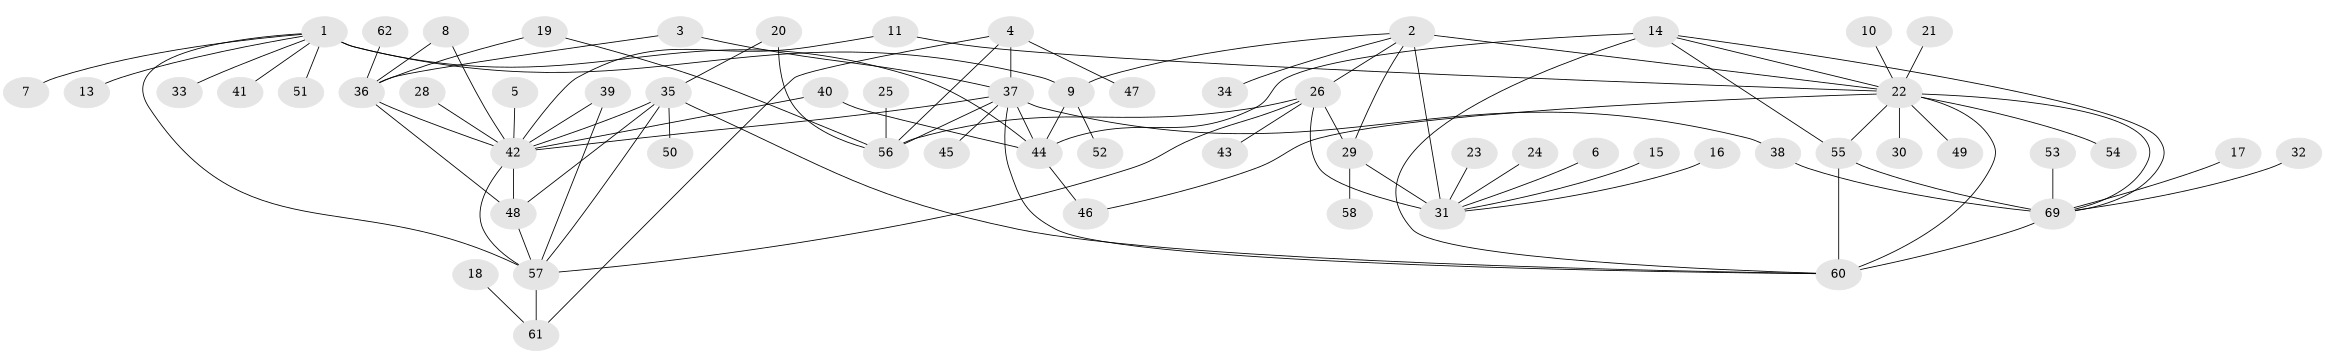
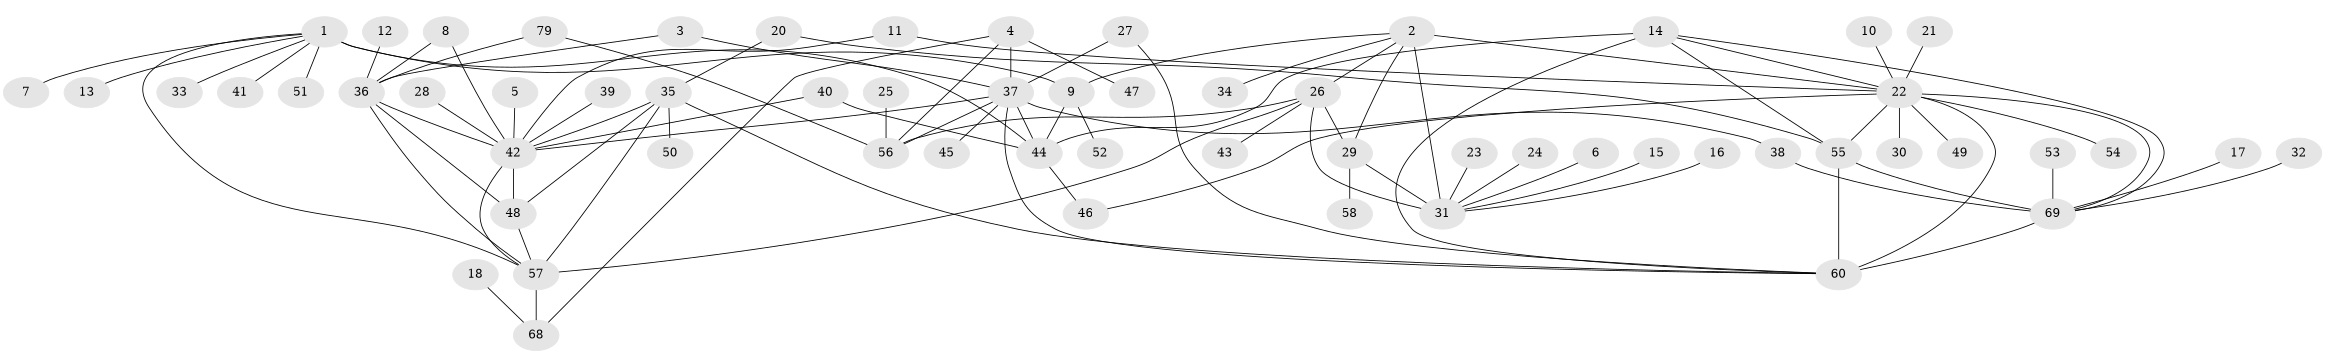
(385, 32) -> (385, 32)
(545, 32) -> (545, 32)
none -> (1125, 32)
(796, 109) -> (1313, 74)
(572, 184) -> (437, 193)
(536, 335) -> (536, 335)
